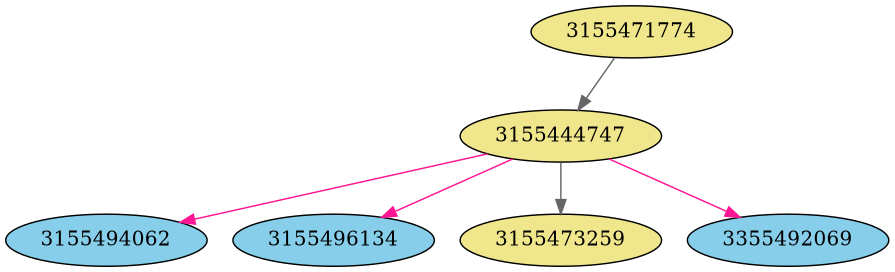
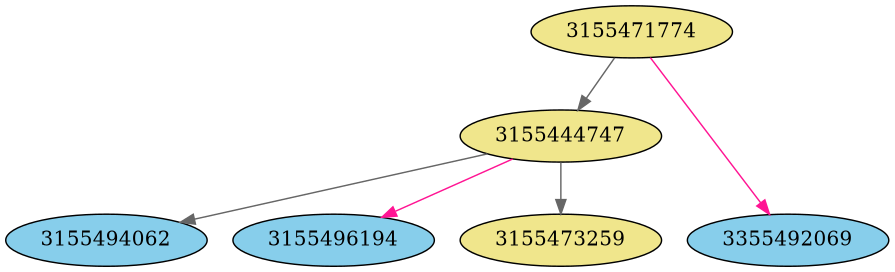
(668, 185) -> (706, 130)
(341, 187) -> (341, 187)
(334, 240) -> (334, 240)
